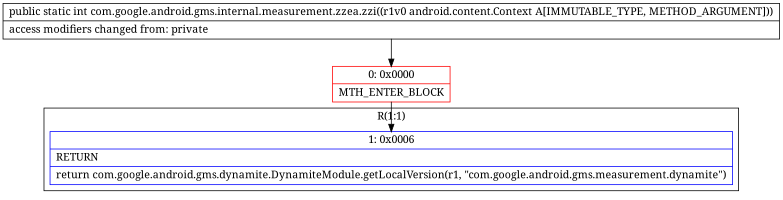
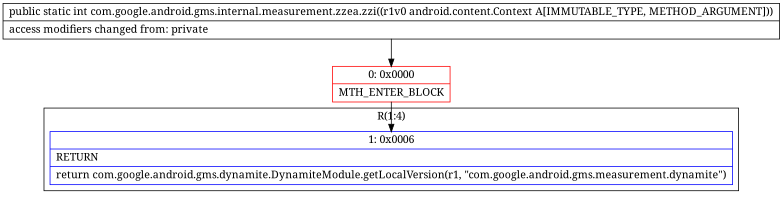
(391, 117) -> (391, 117)
